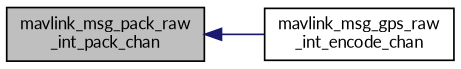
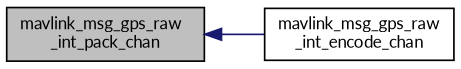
(106, 34) -> (106, 34)
